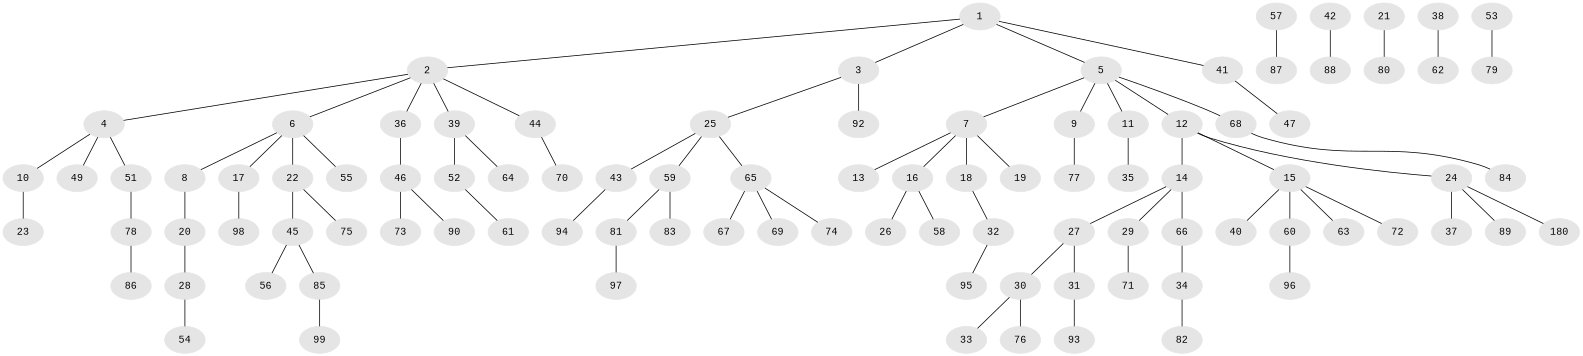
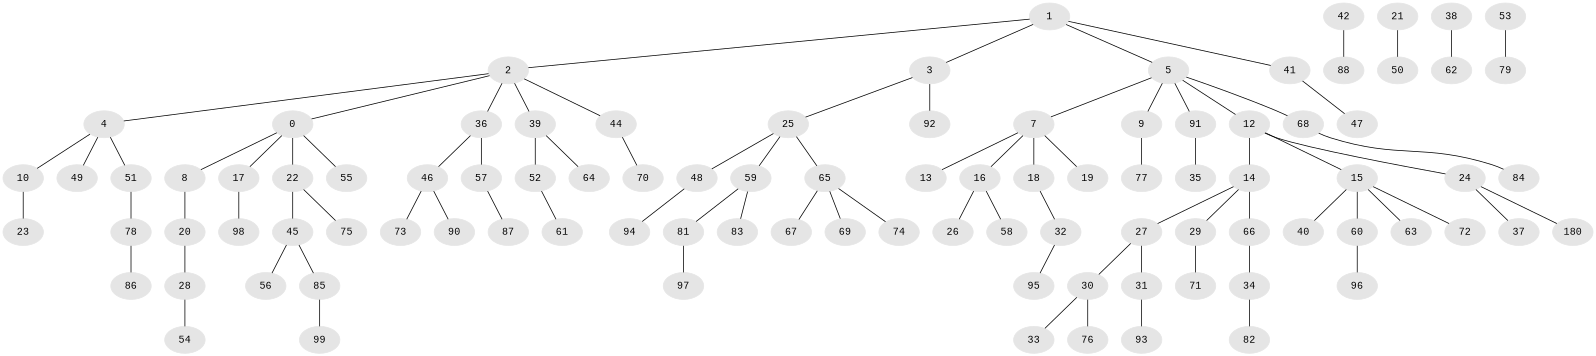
(1384, 70) -> (1398, 70)
(293, 124) -> (293, 124)
(1128, 124) -> (1196, 124)
none -> (481, 151)
(616, 178) -> (697, 178)
(1505, 232) -> none
